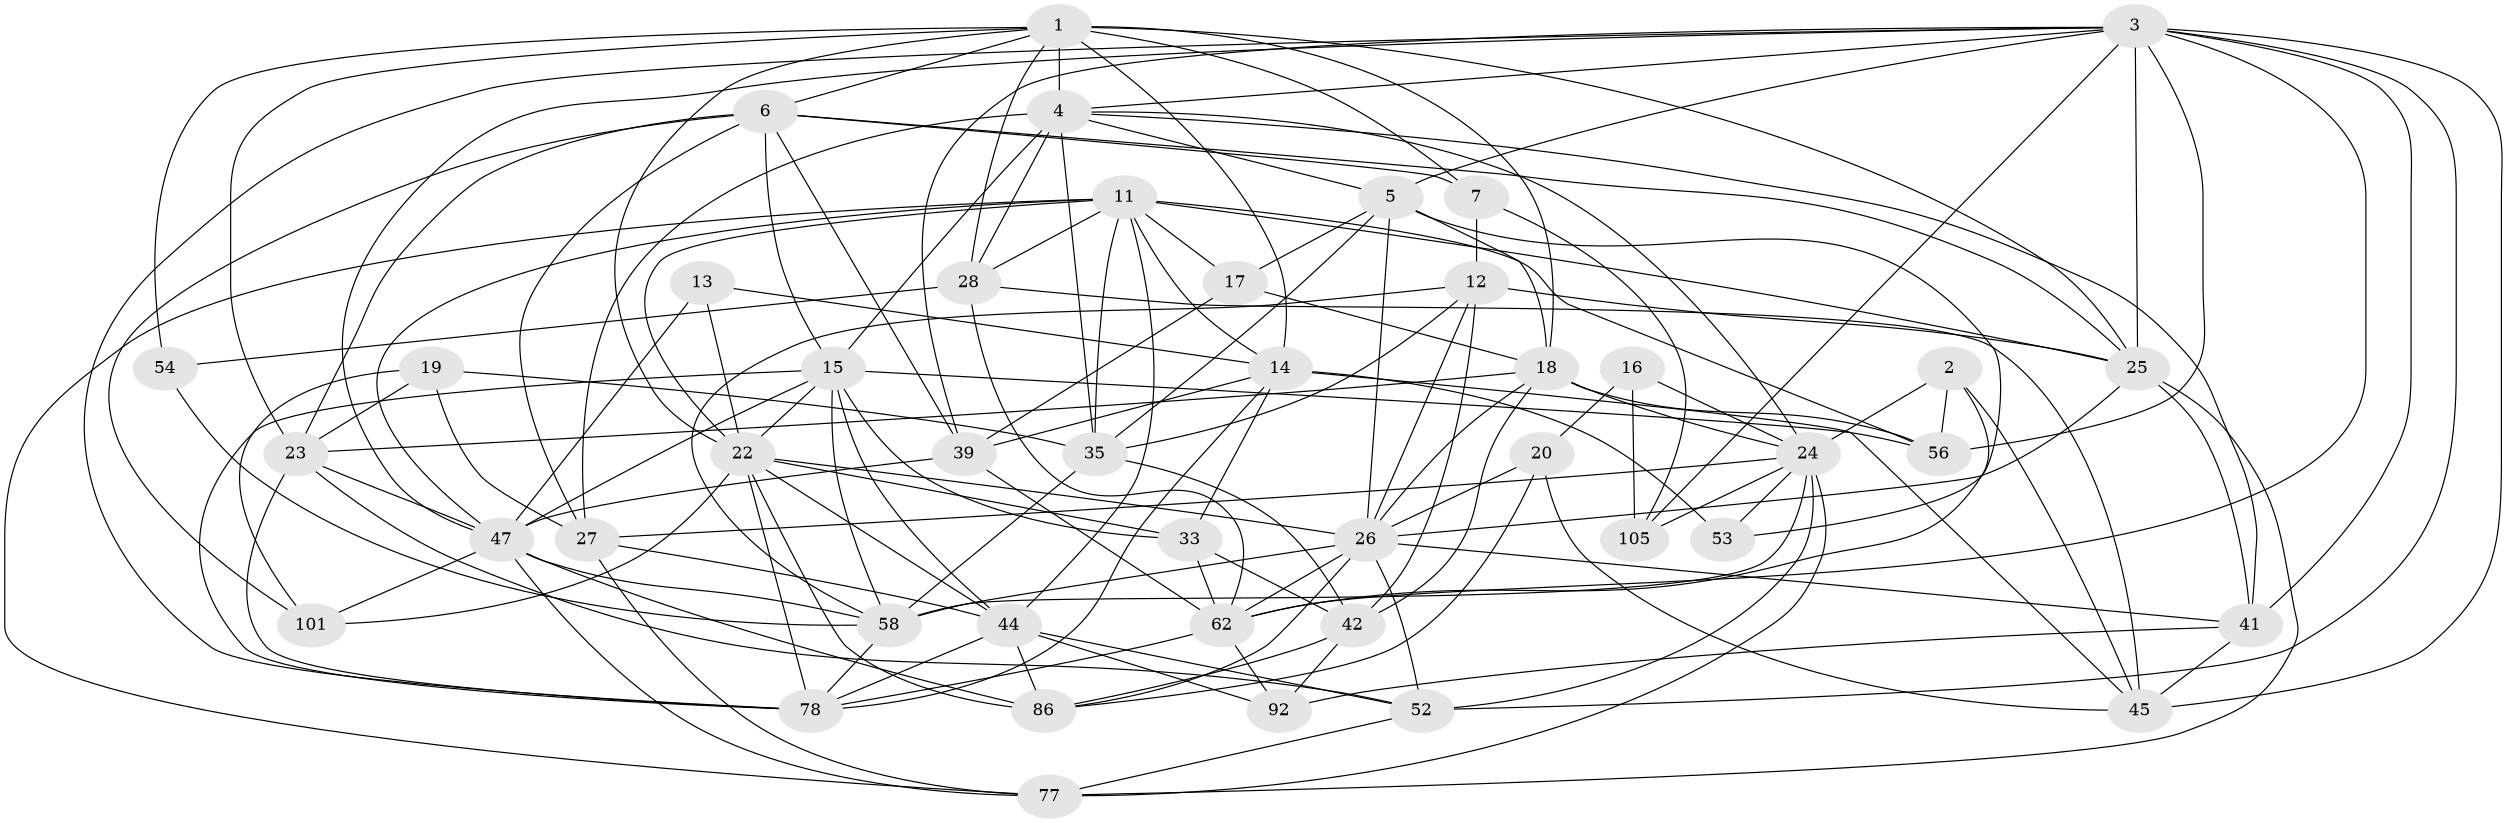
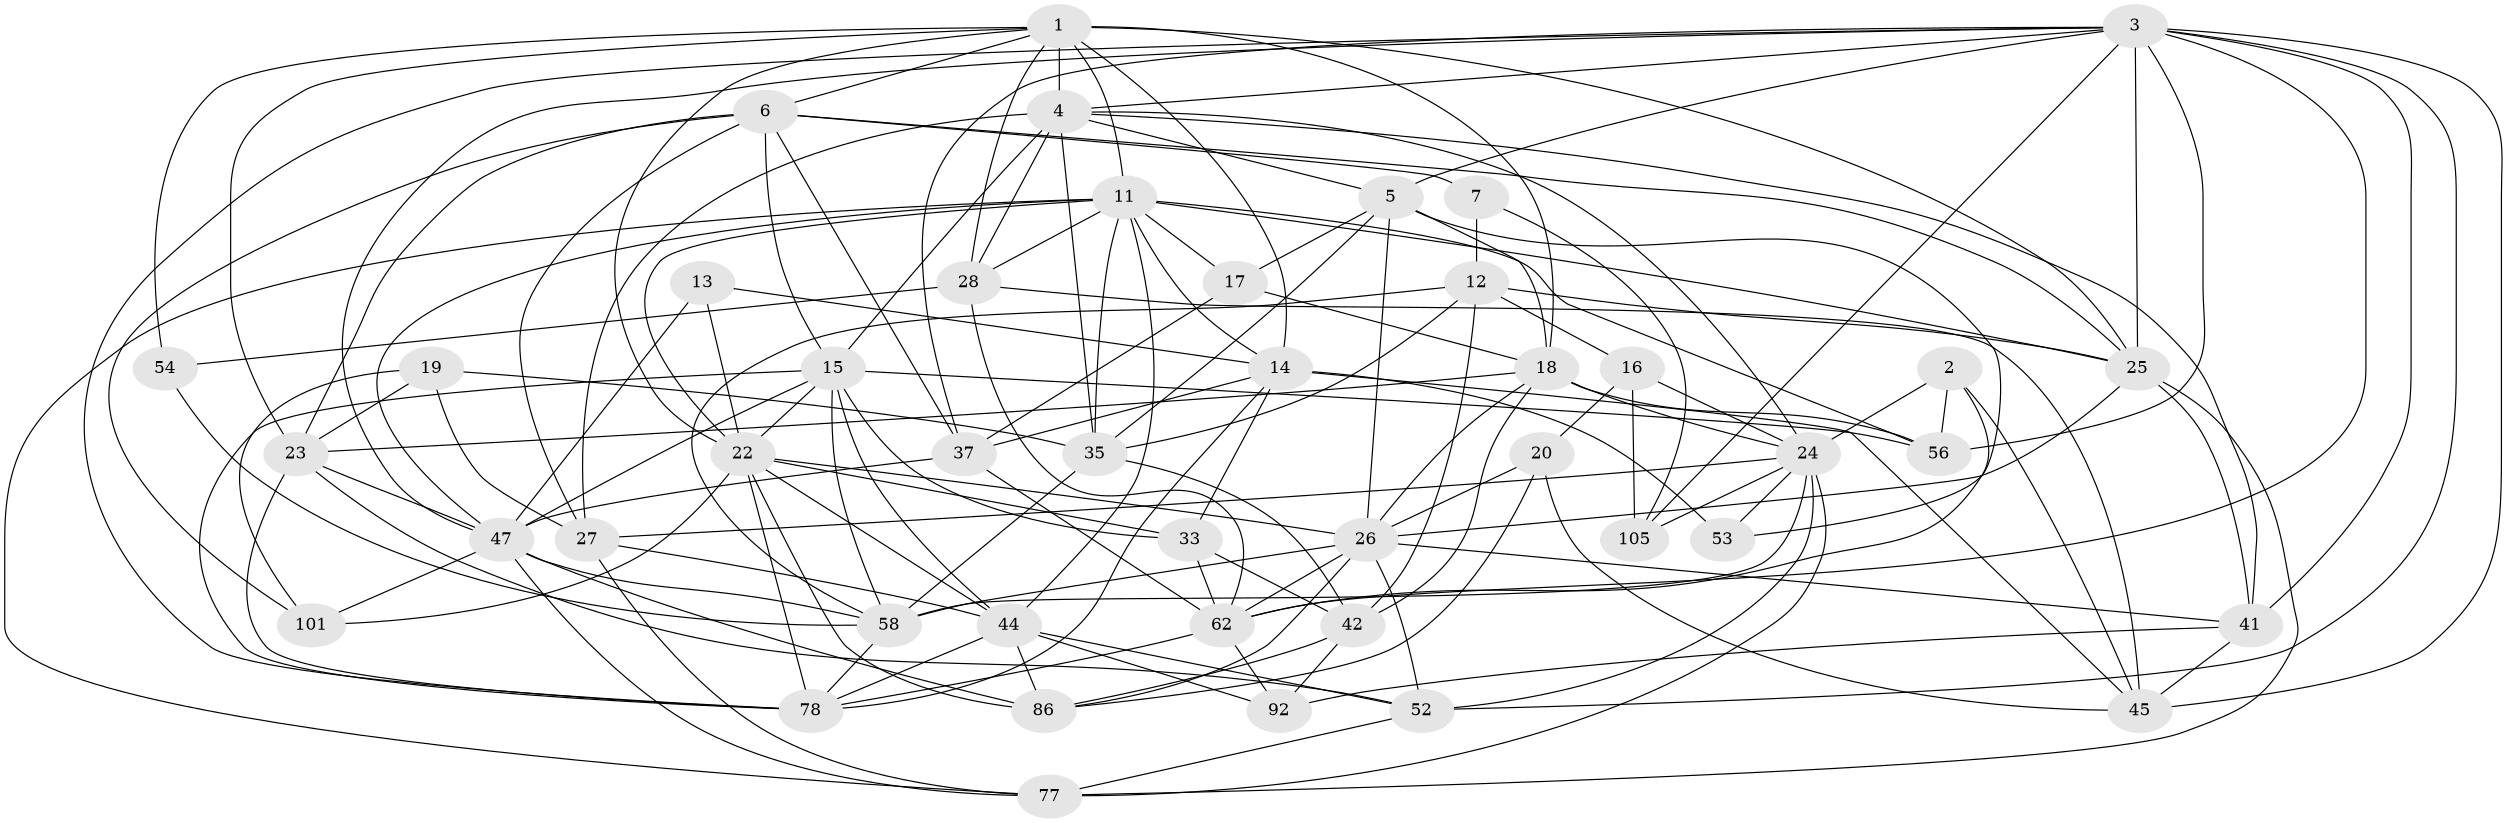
(1286, 78) -> (1105, 97)
(1421, 411) -> (1560, 329)
(964, 454) -> (964, 454)
